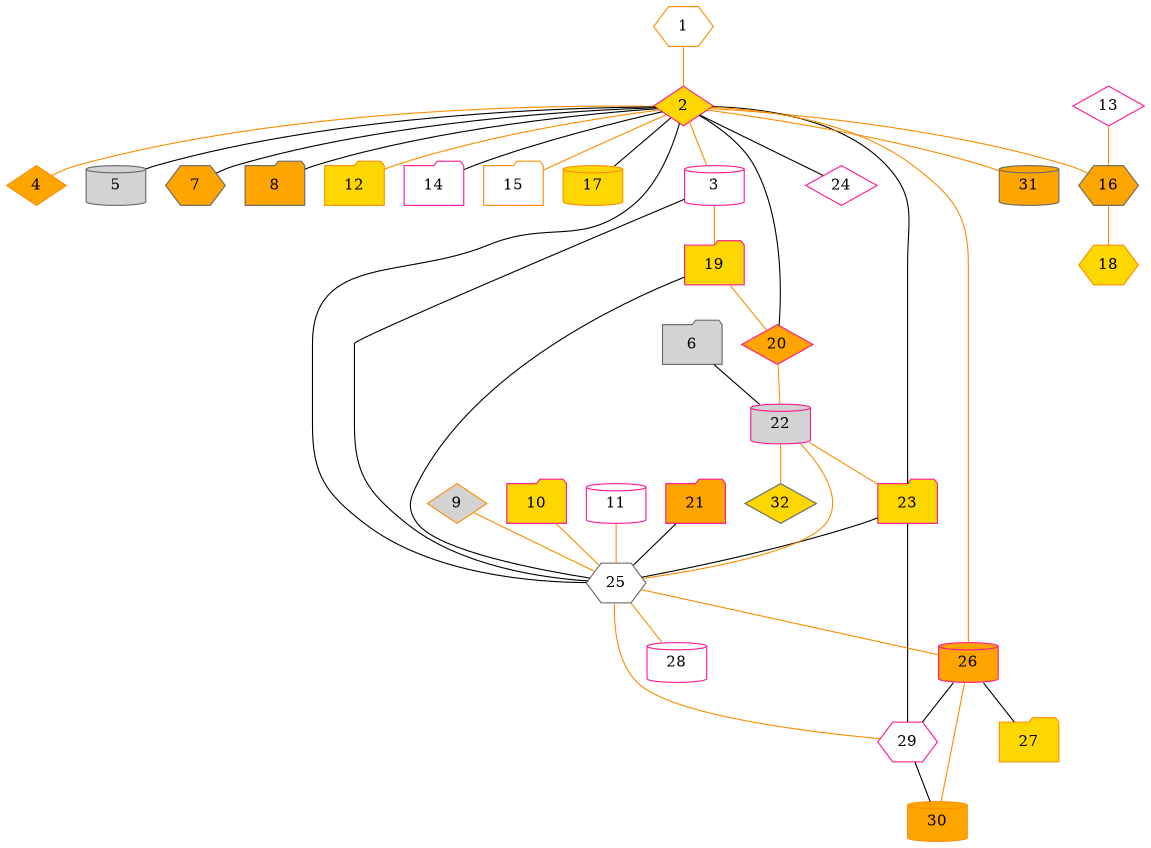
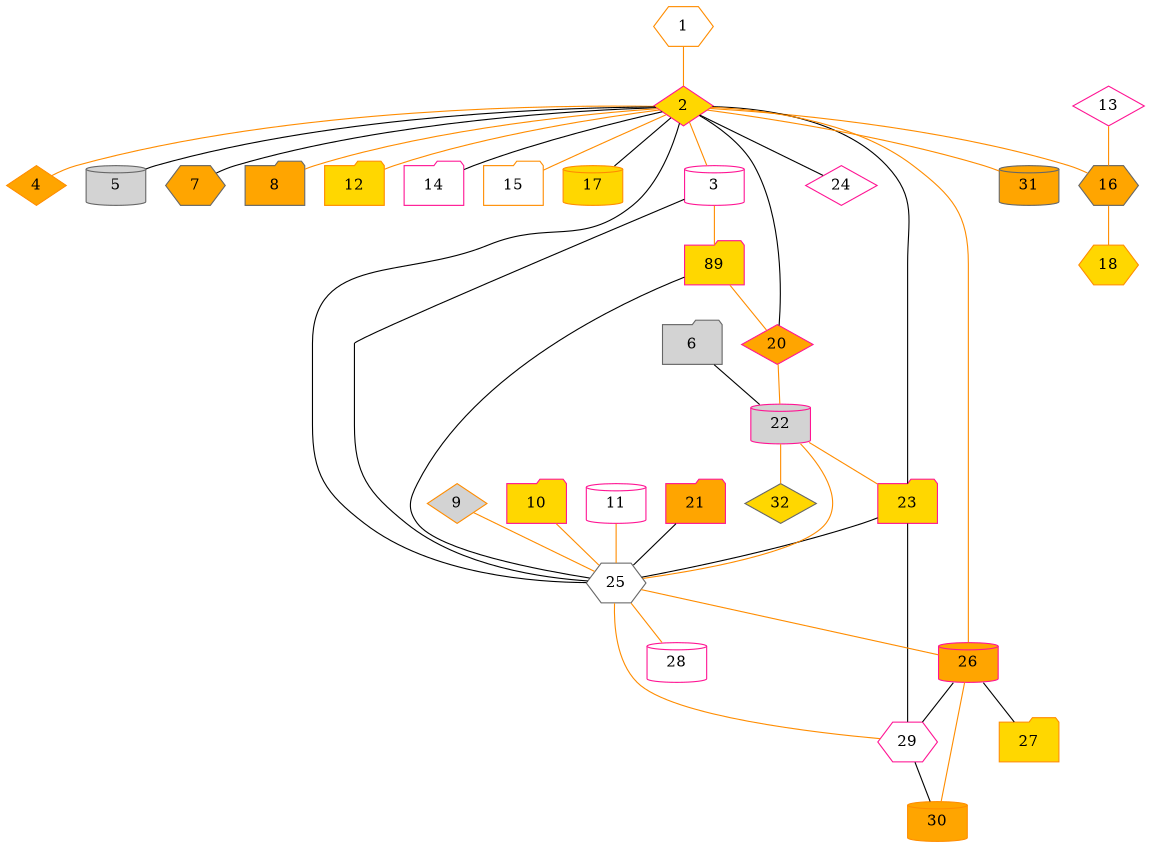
(479, 129) -> (479, 129)
(714, 265) -> (714, 265)
